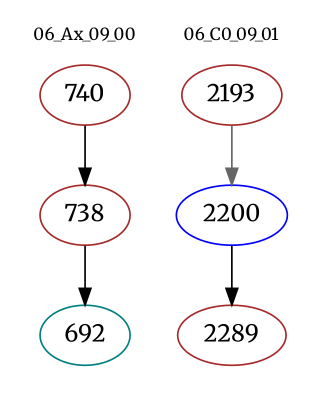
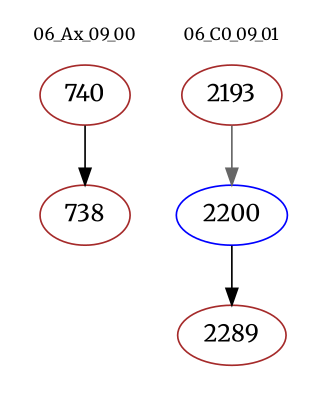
(85, 335) -> none
